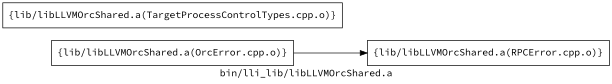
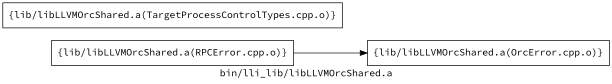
(327, 53) -> (327, 53)
